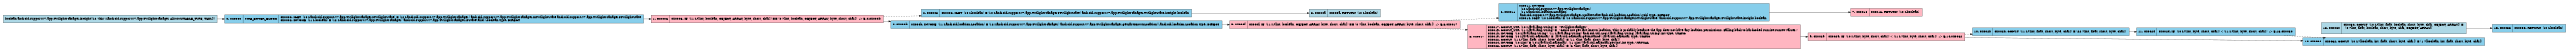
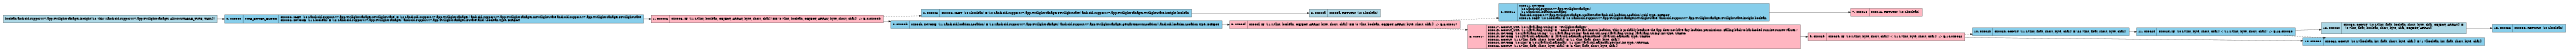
none -> (2307, 30)
